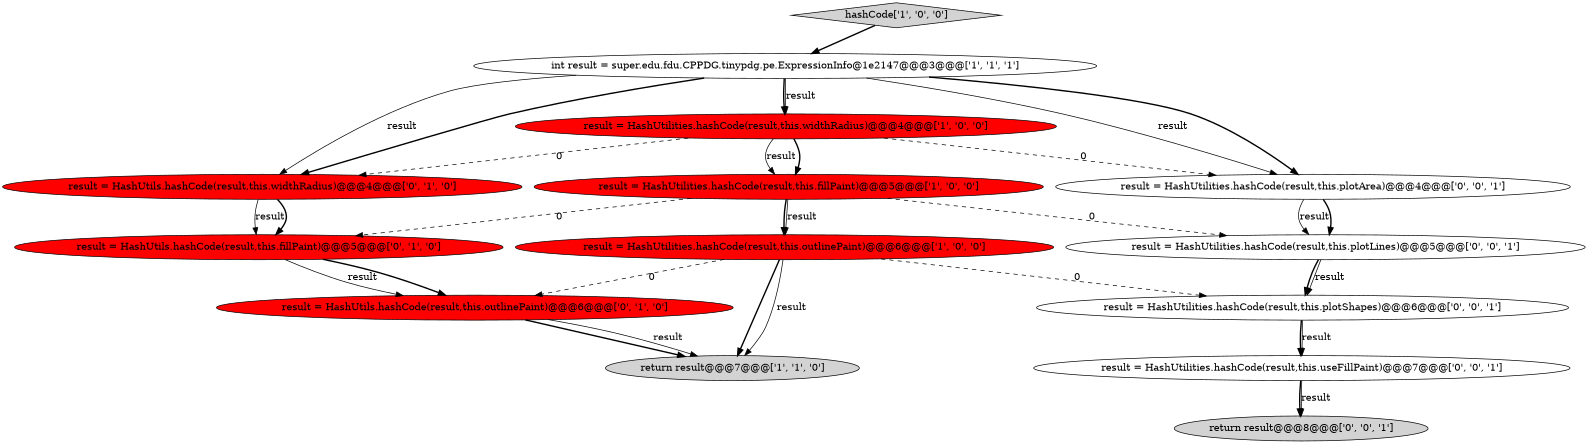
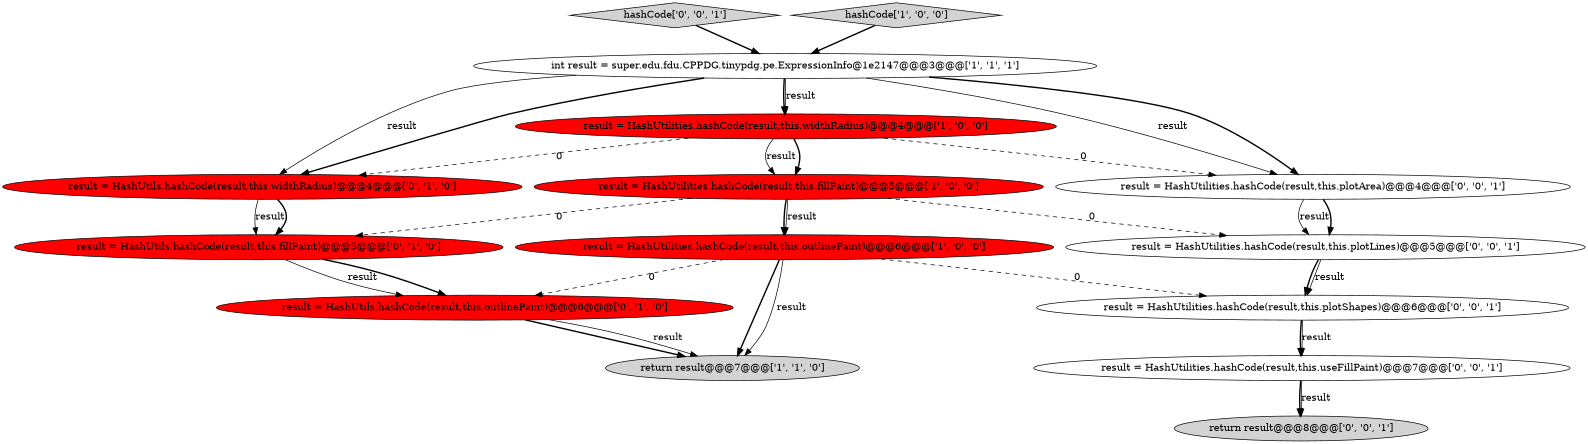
none -> (675, 15)
